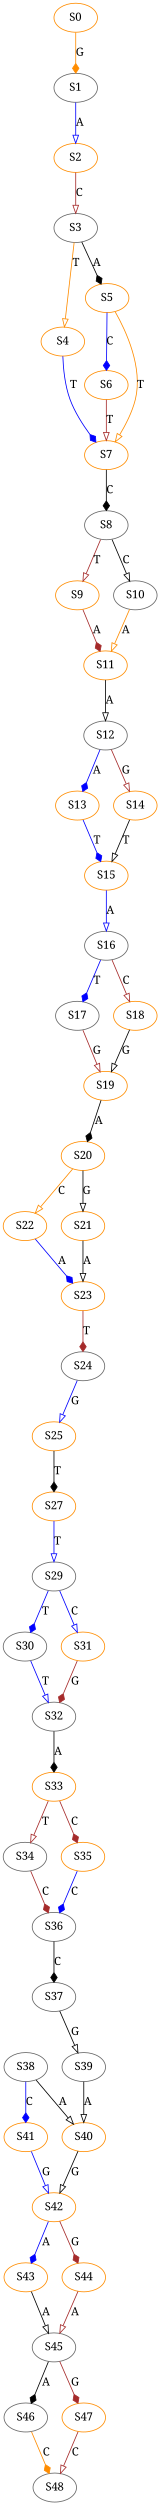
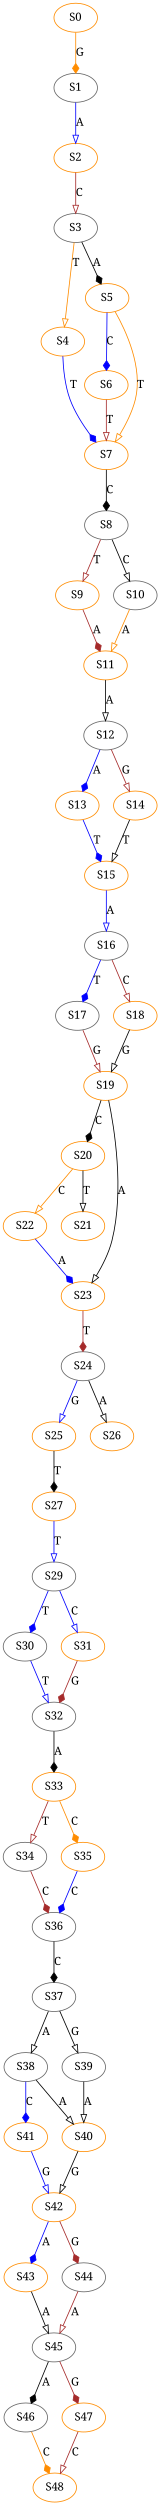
(99, 1121) -> (99, 1121)
(87, 1191) -> (87, 1191)
(83, 1257) -> (118, 1190)
none -> (112, 1436)
(67, 1817) -> (67, 1817)
none -> (41, 2028)
(84, 2277) -> (84, 2277)
(55, 2488) -> (55, 2488)
